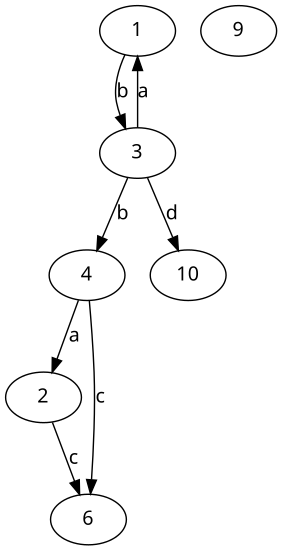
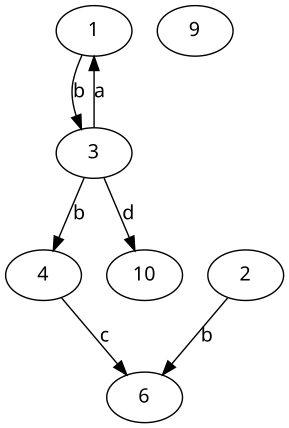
(68, 330) -> none
(74, 458) -> (207, 336)
